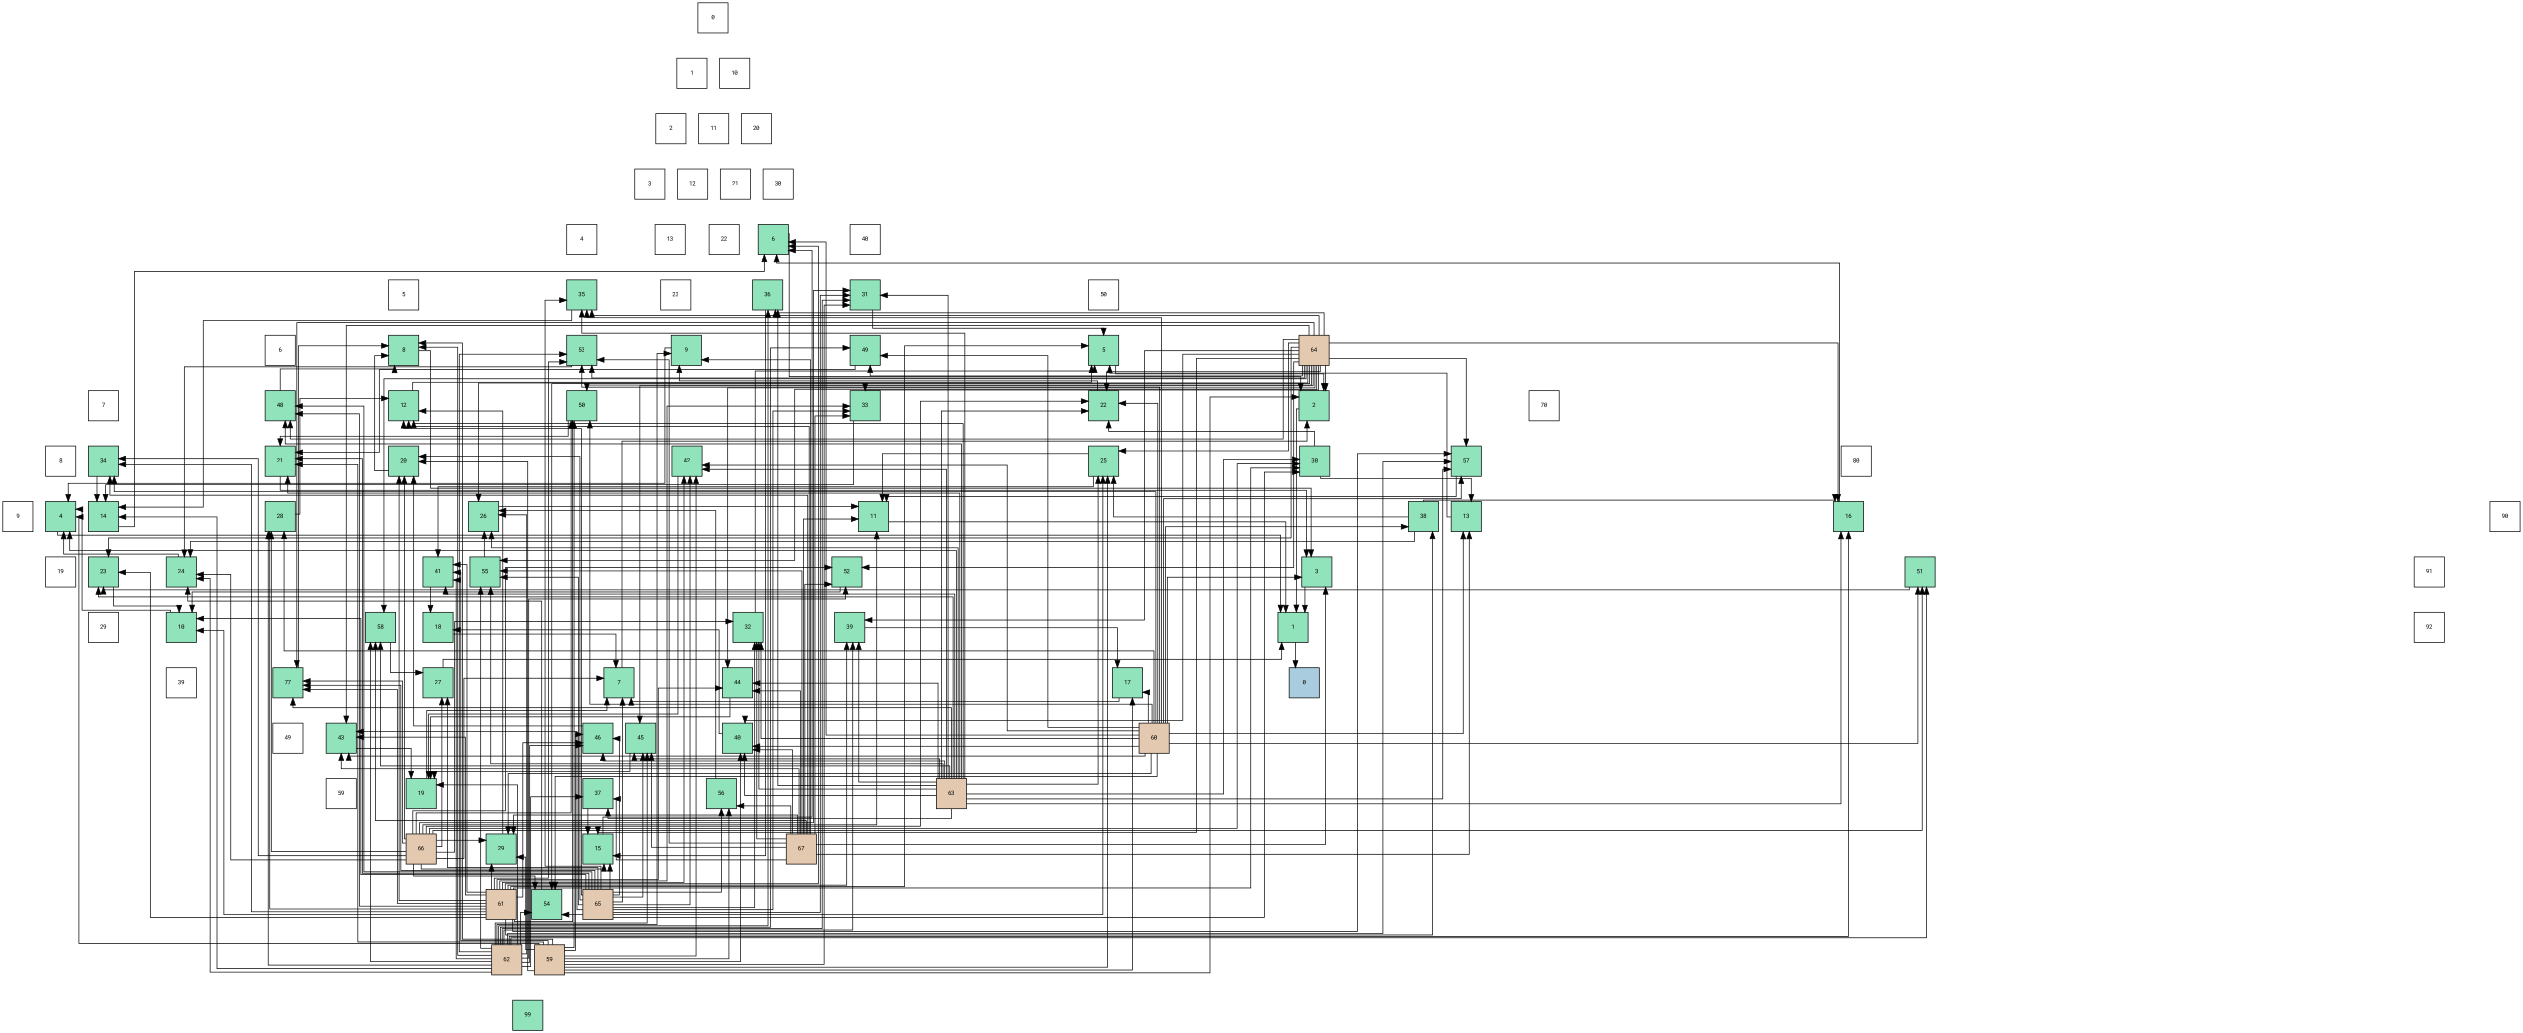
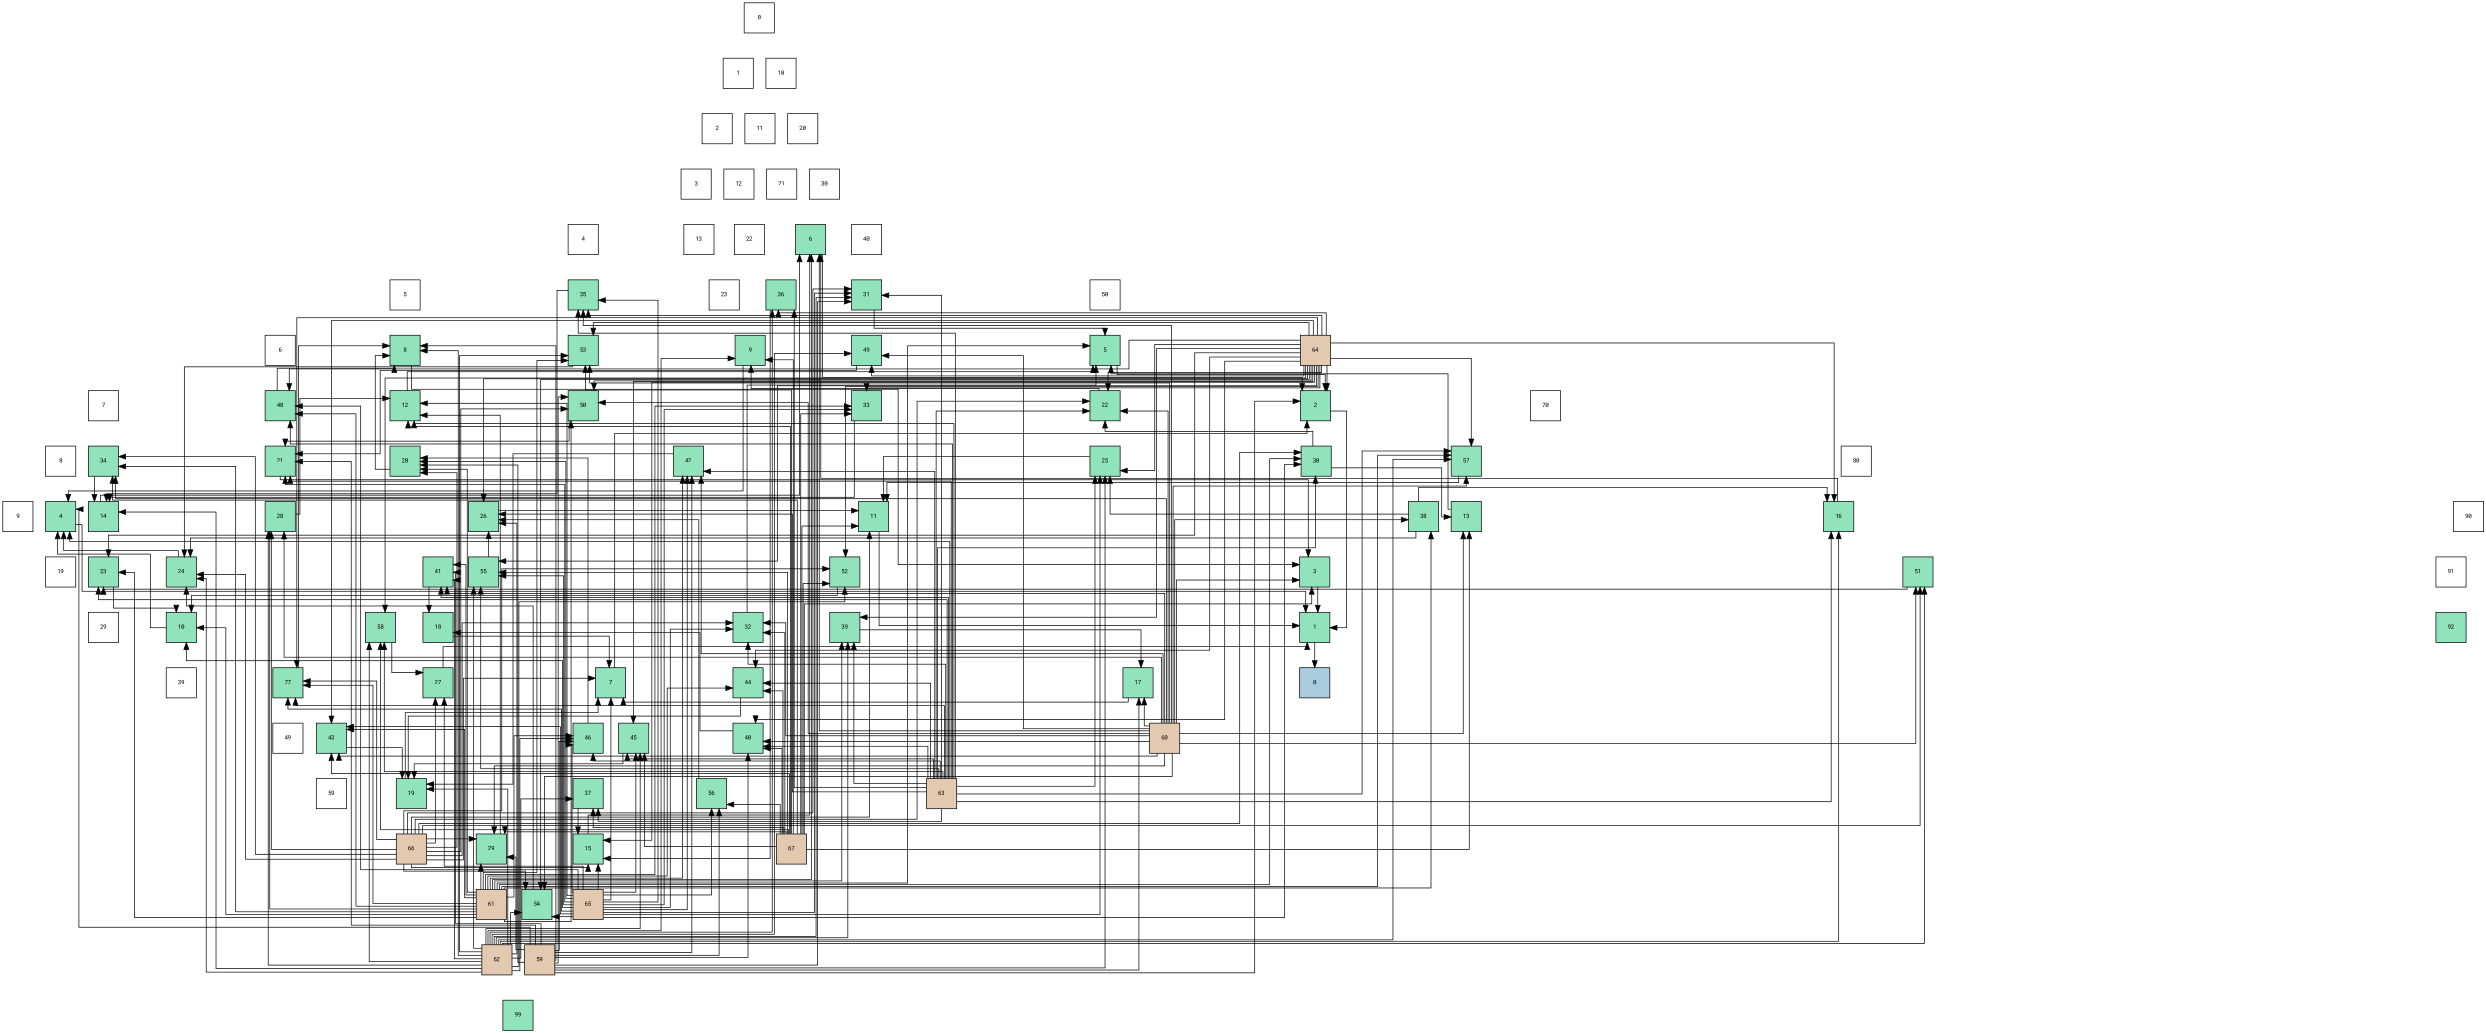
(739, 487) -> (870, 593)
(2429, 627) -> (2451, 627)
